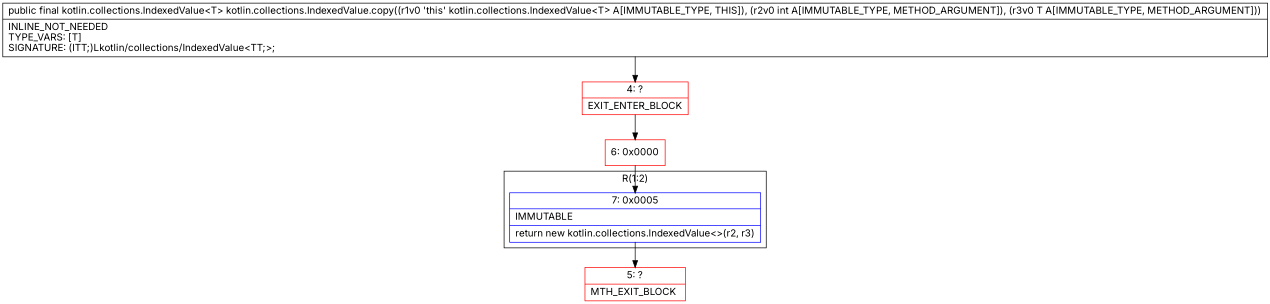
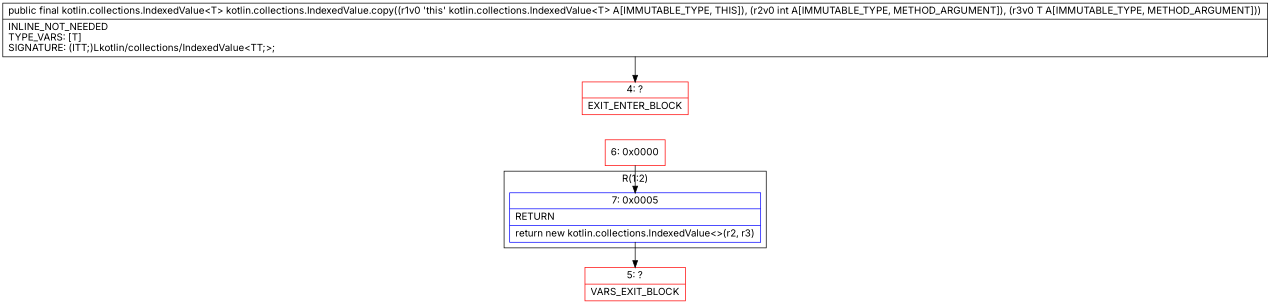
(635, 124) -> none
(544, 217) -> (535, 217)
(634, 292) -> (635, 292)
